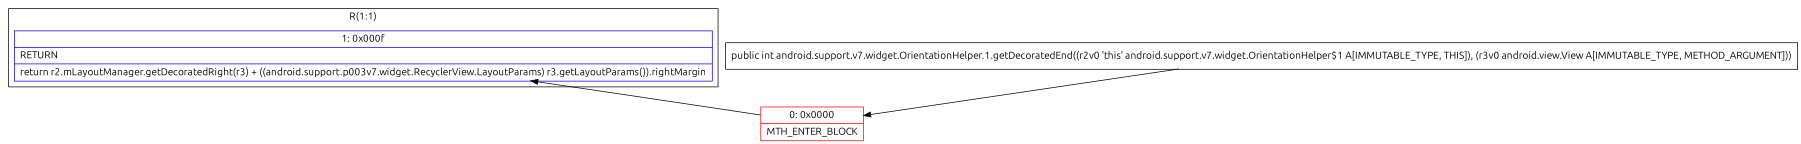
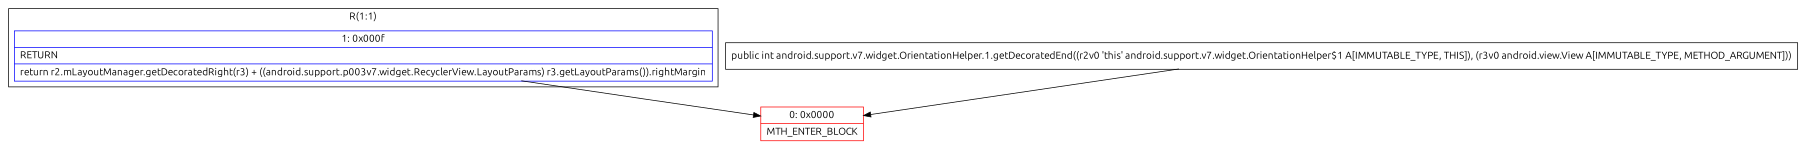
(649, 98) -> (637, 98)
